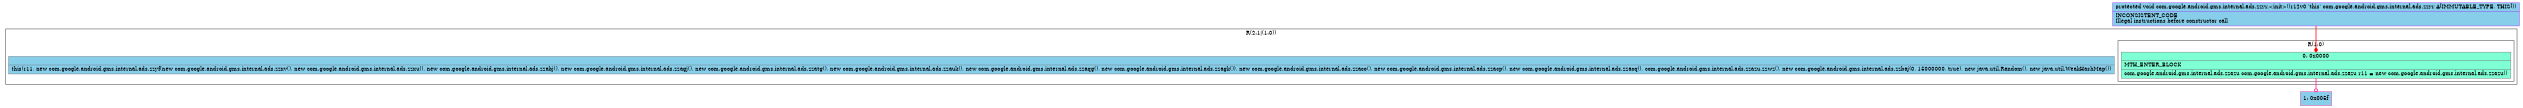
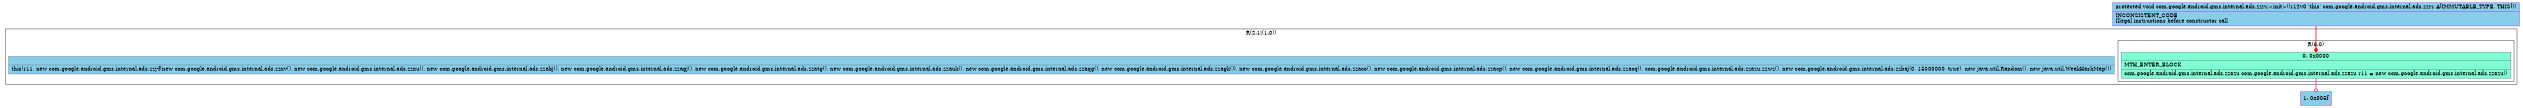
(2316, 45) -> (2316, 45)
